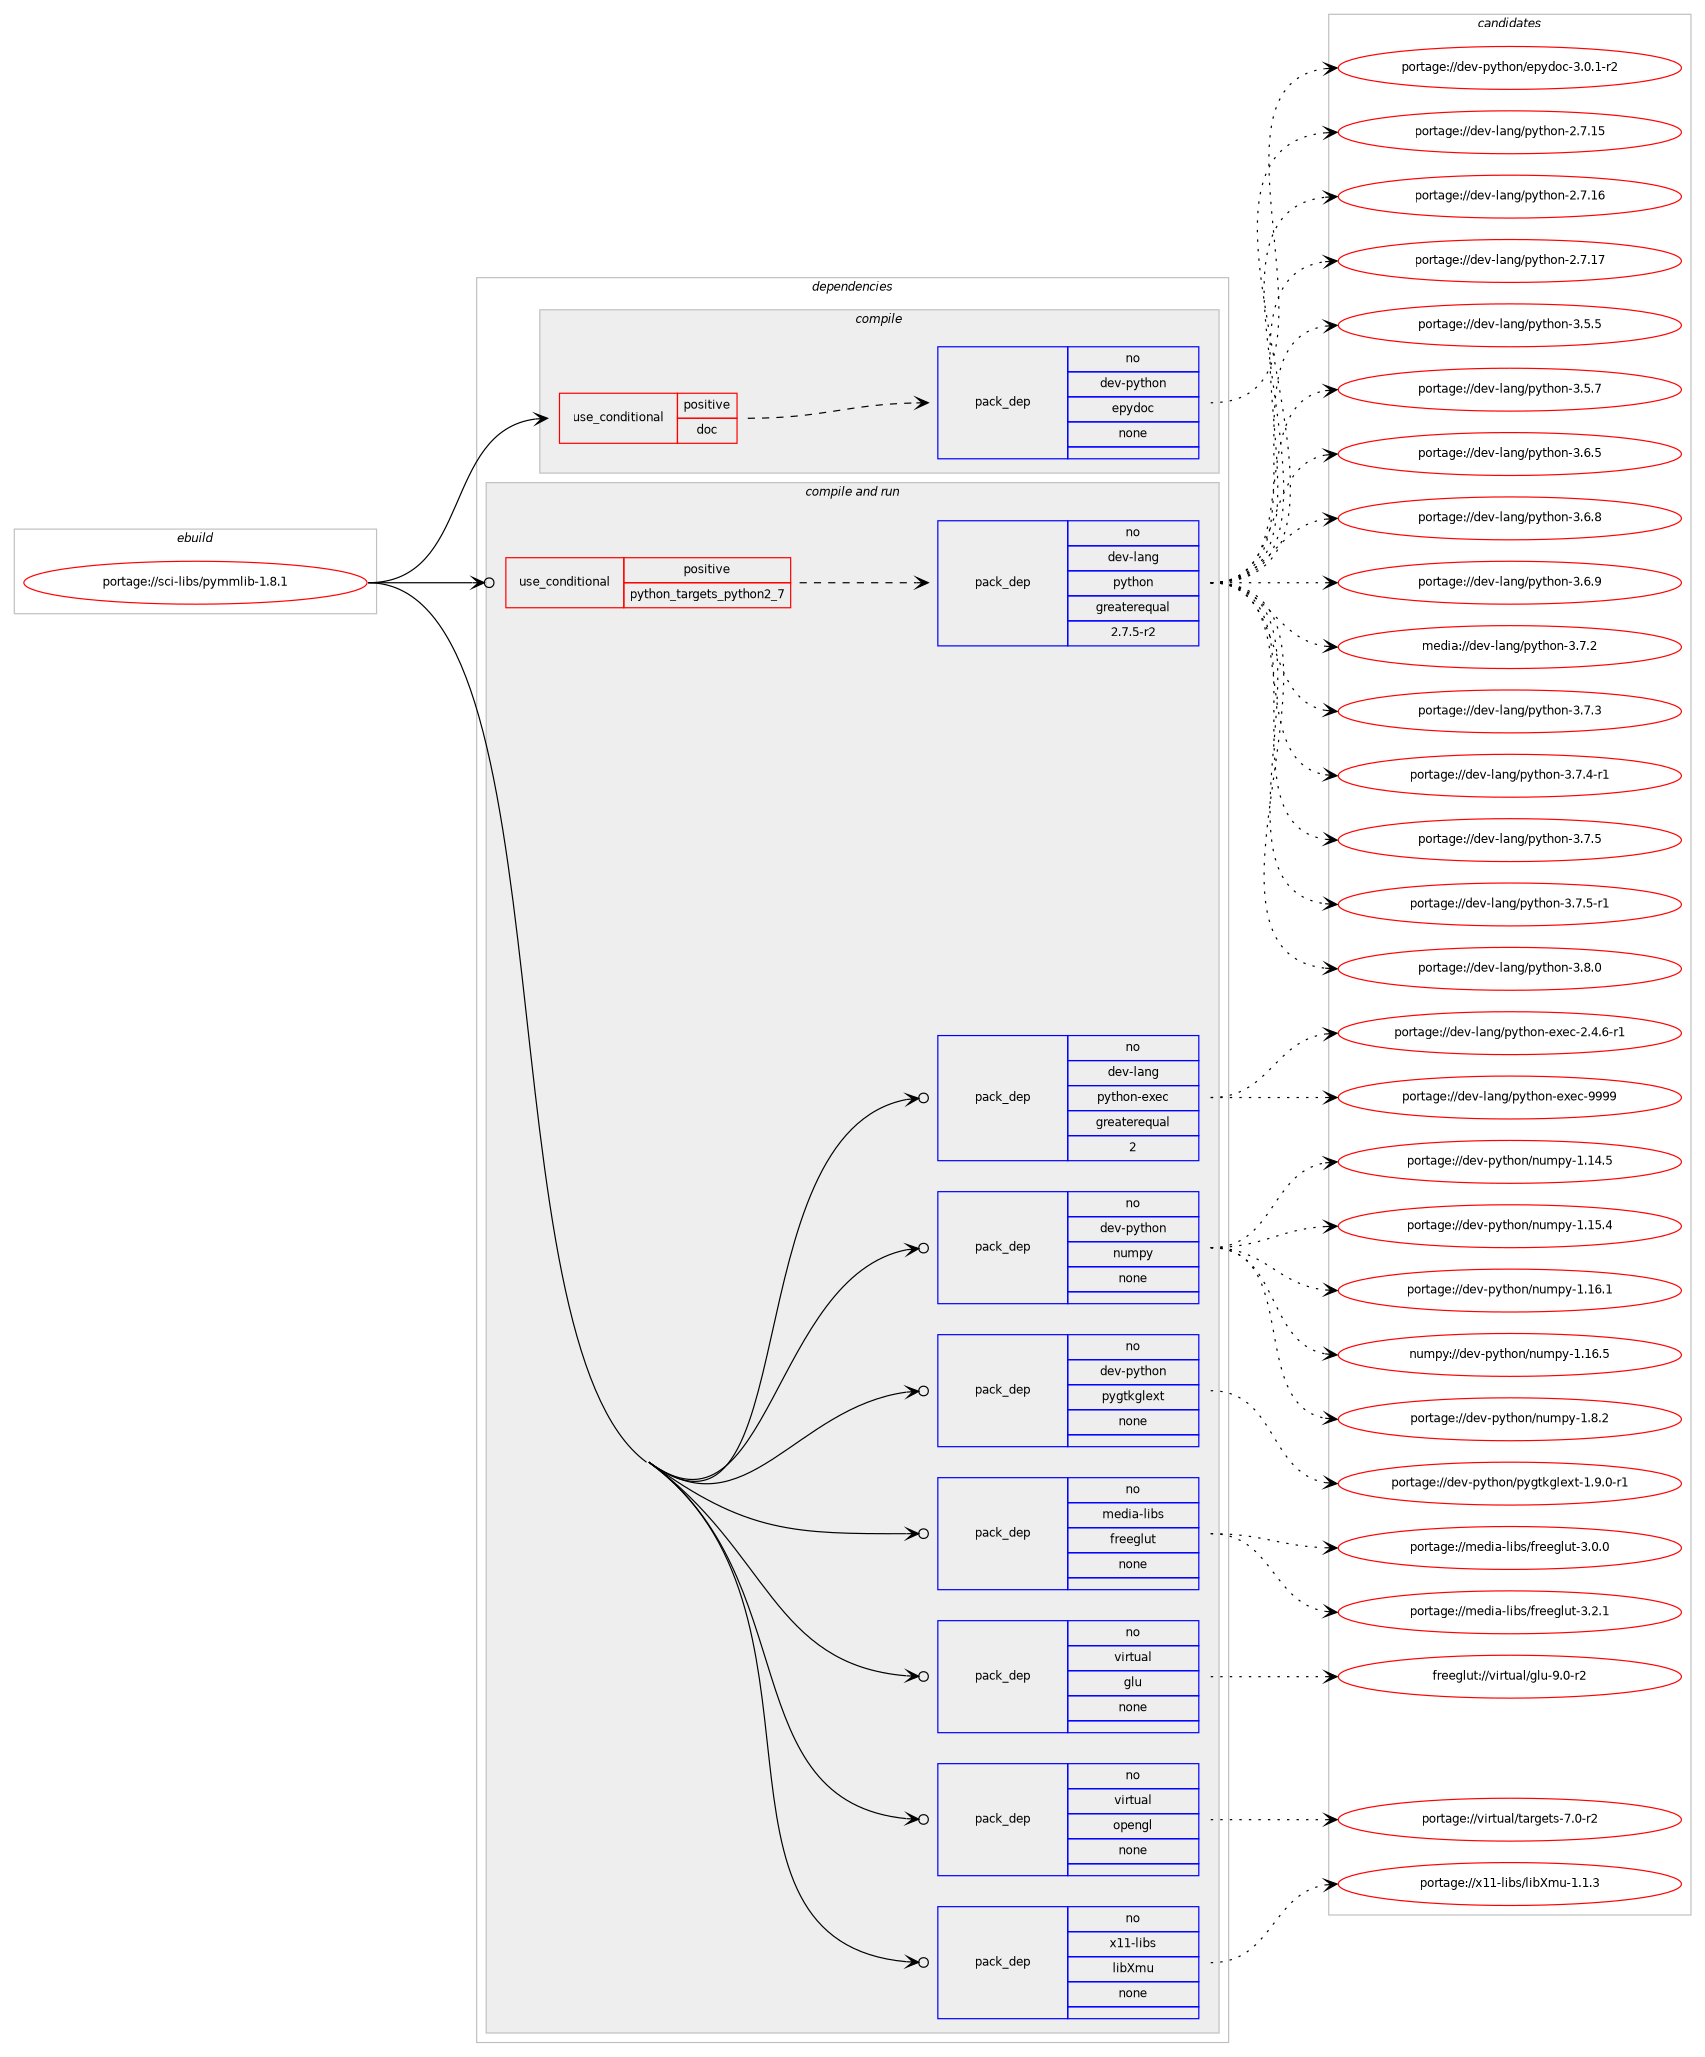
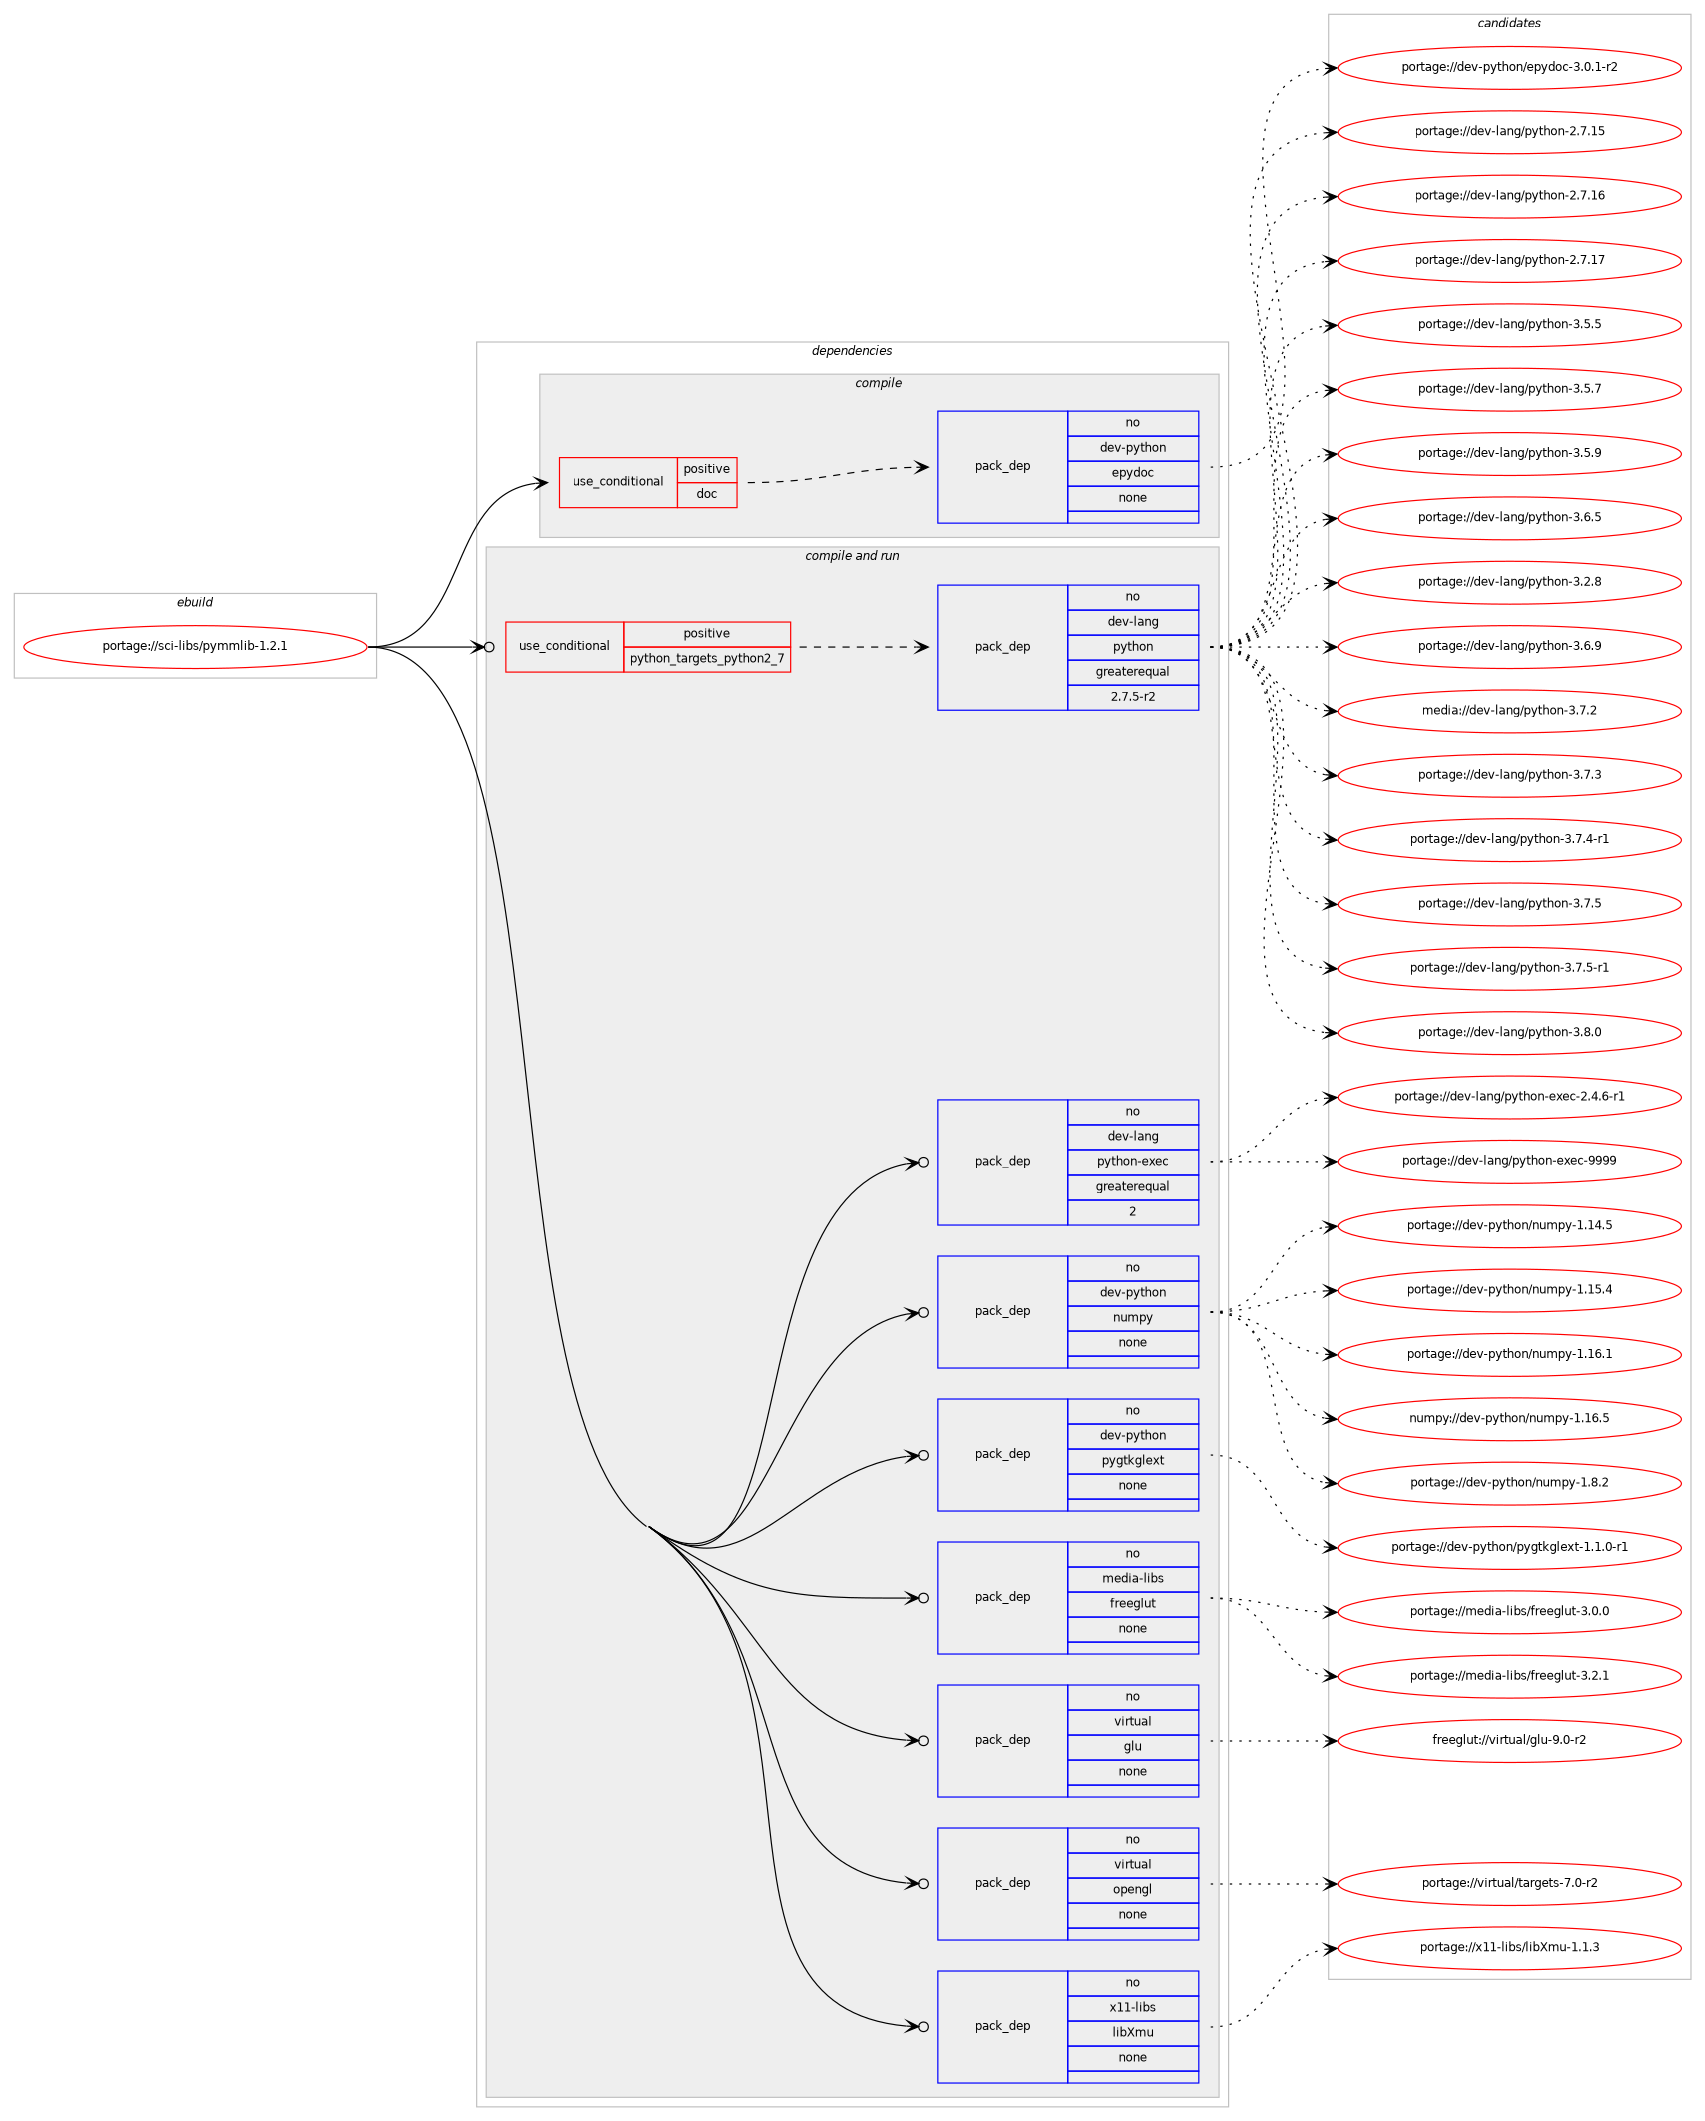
none -> (1510, 454)
(1510, 518) -> (1510, 583)
(195, 583) -> (195, 647)
(1510, 1484) -> (1510, 1548)
